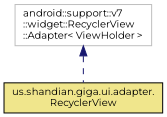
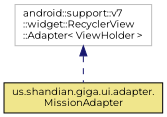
(83, 98) -> (83, 98)
